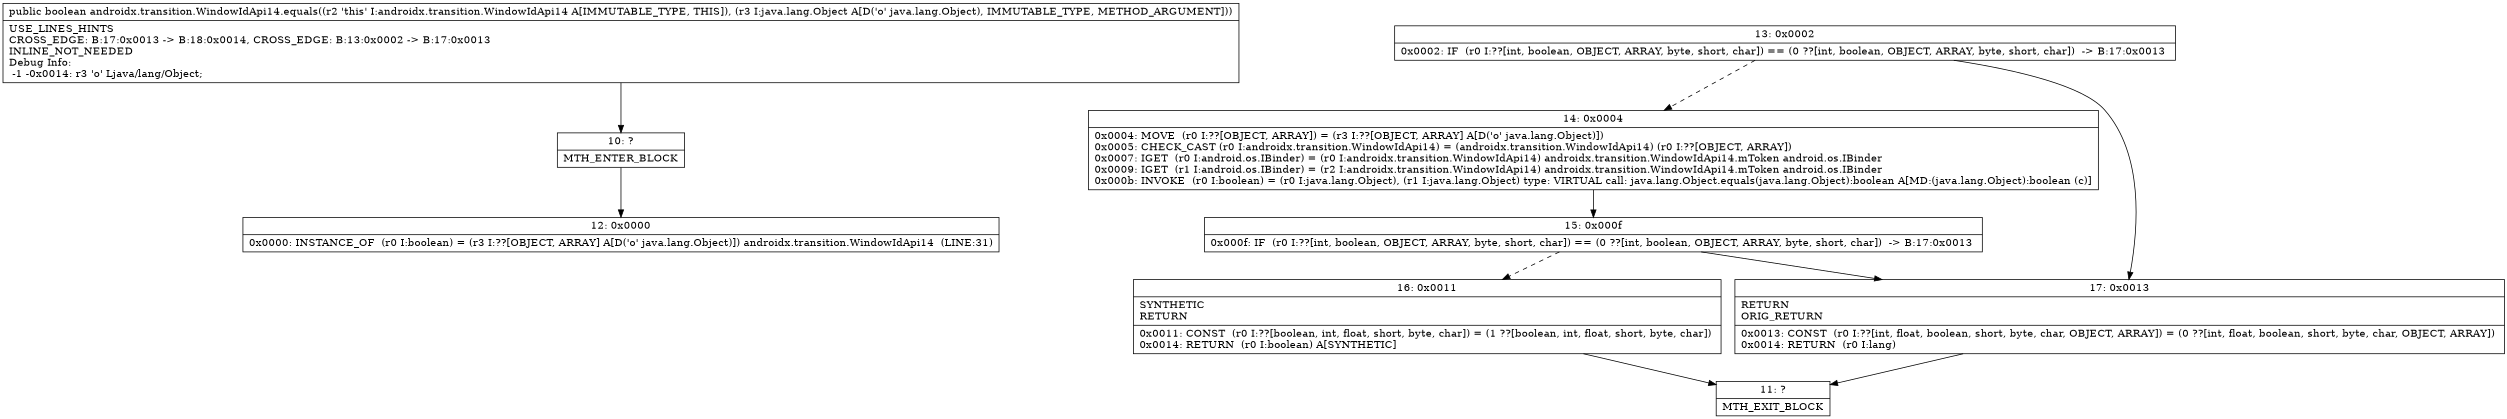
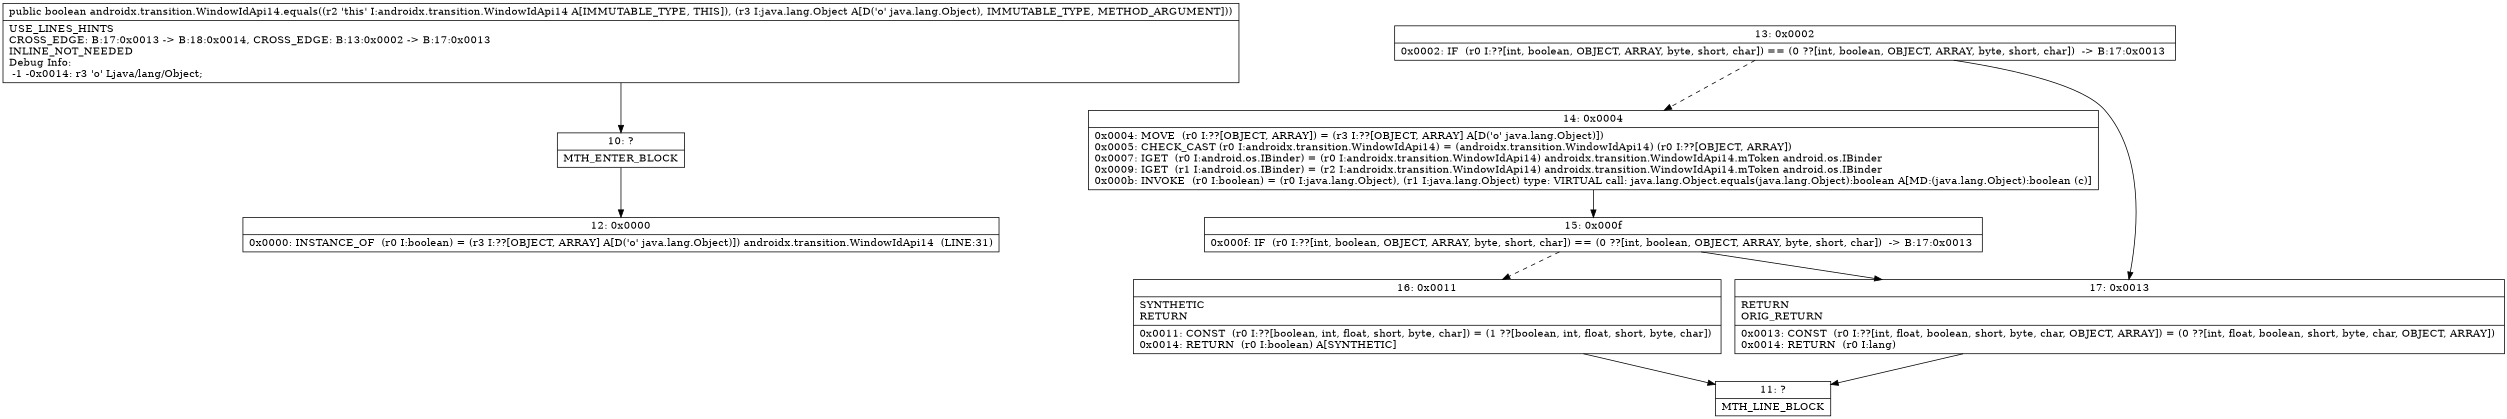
(1773, 407) -> (1773, 407)
